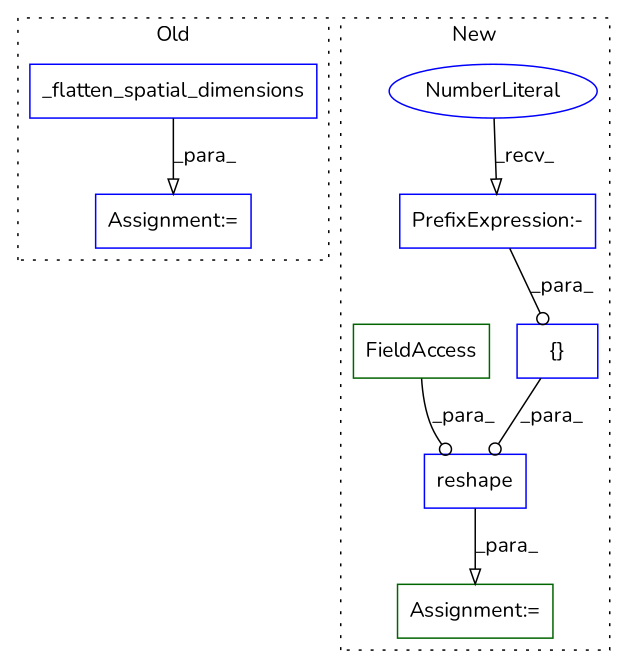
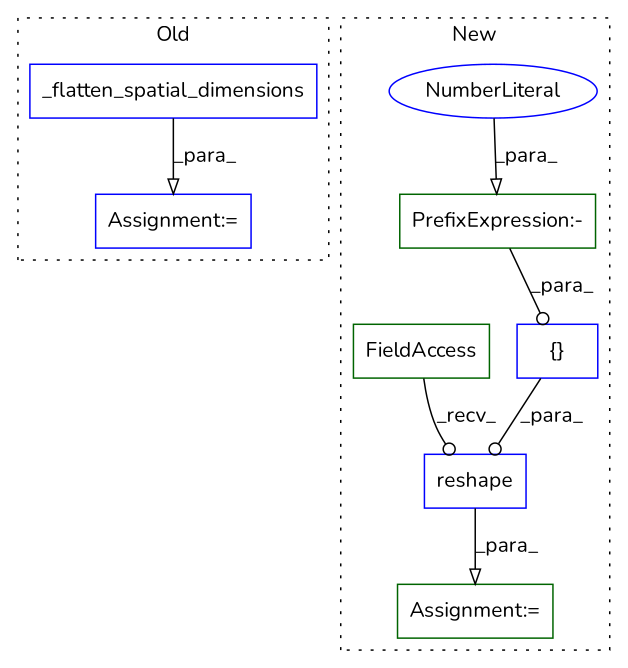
(525, 156) -> (527, 156)
(498, 221) -> (498, 221)
(464, 416) -> (466, 416)
